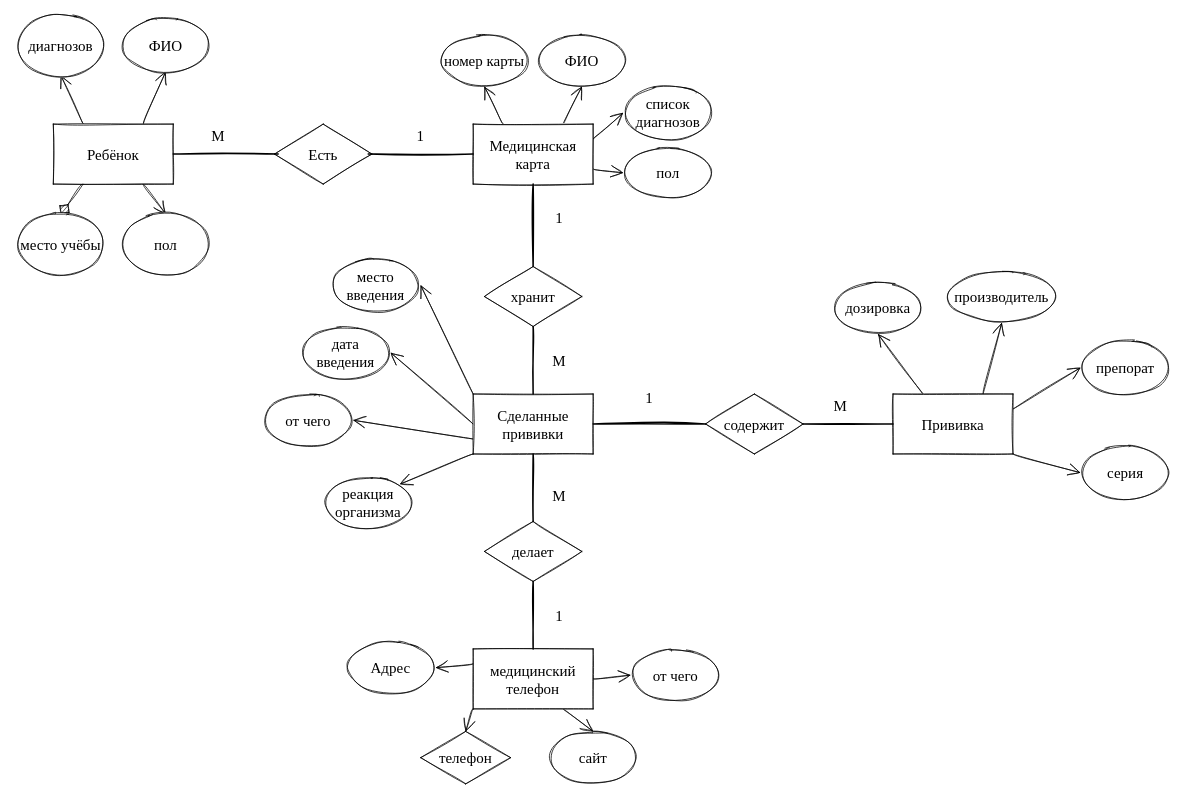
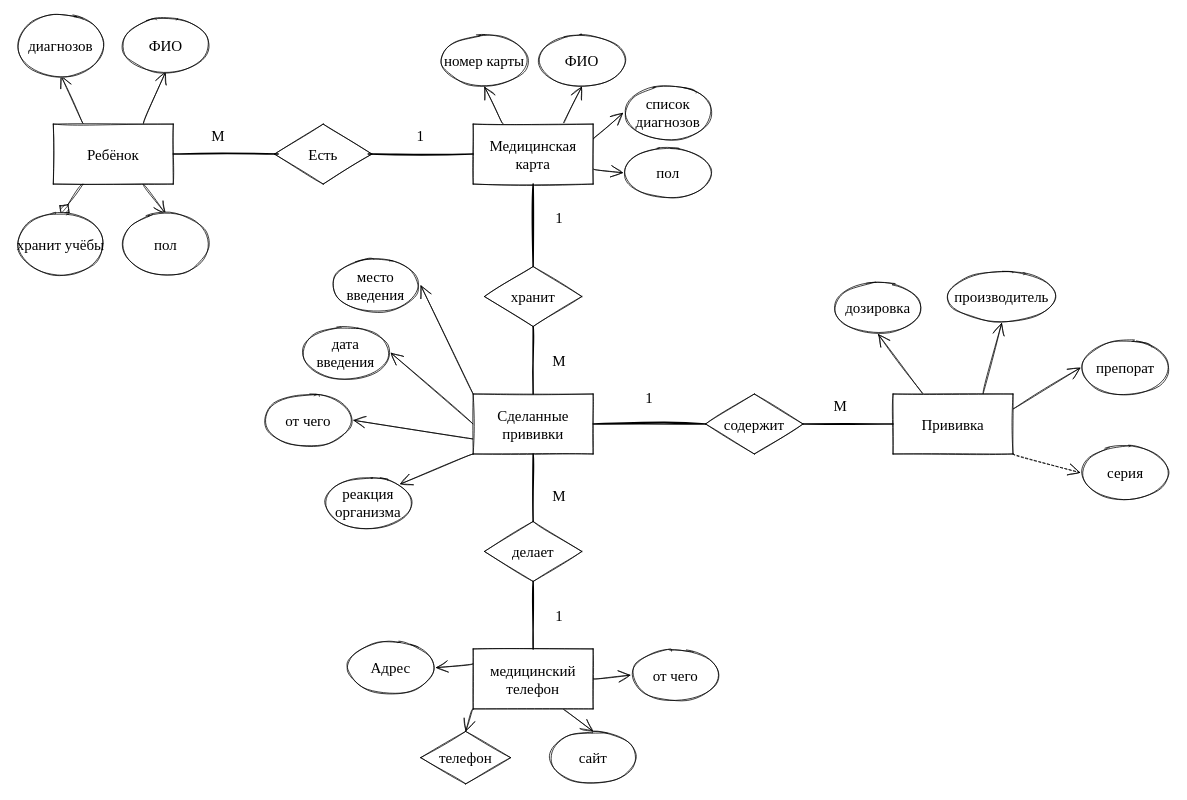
(60, 244) -> (60, 244)
(1046, 463) -> (1046, 463)
